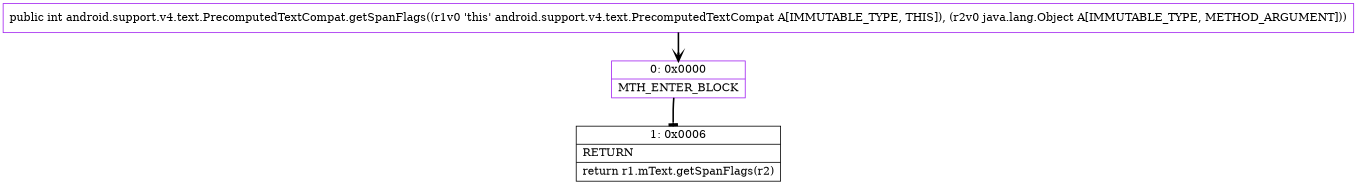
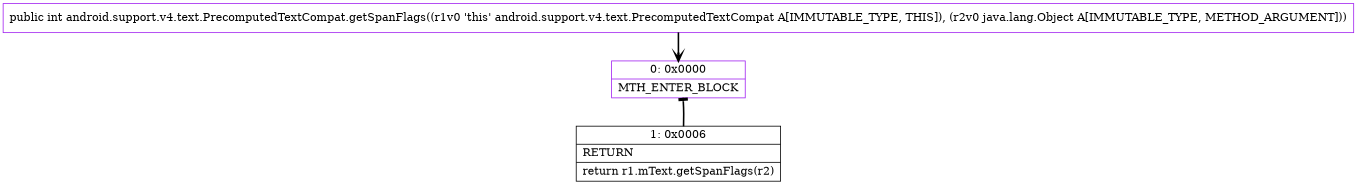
(673, 110) -> (684, 114)
